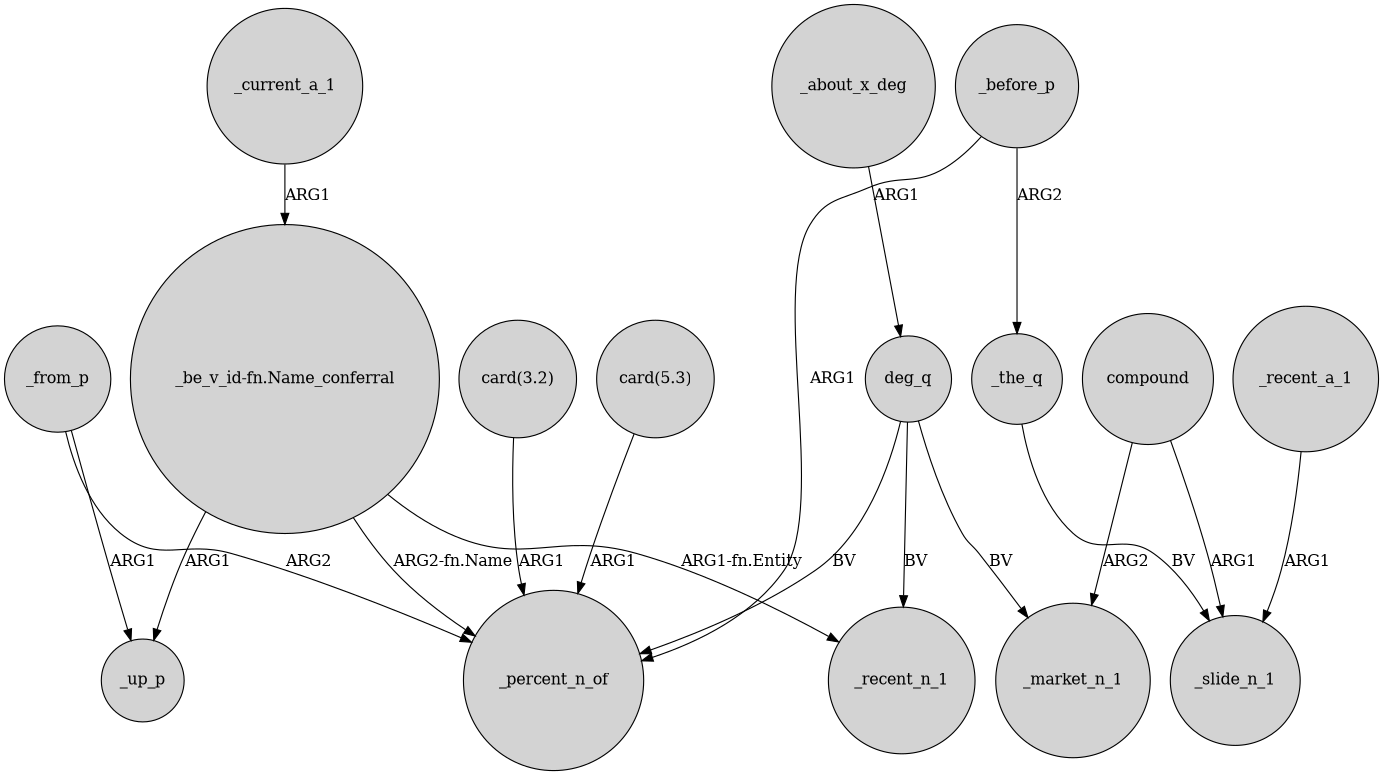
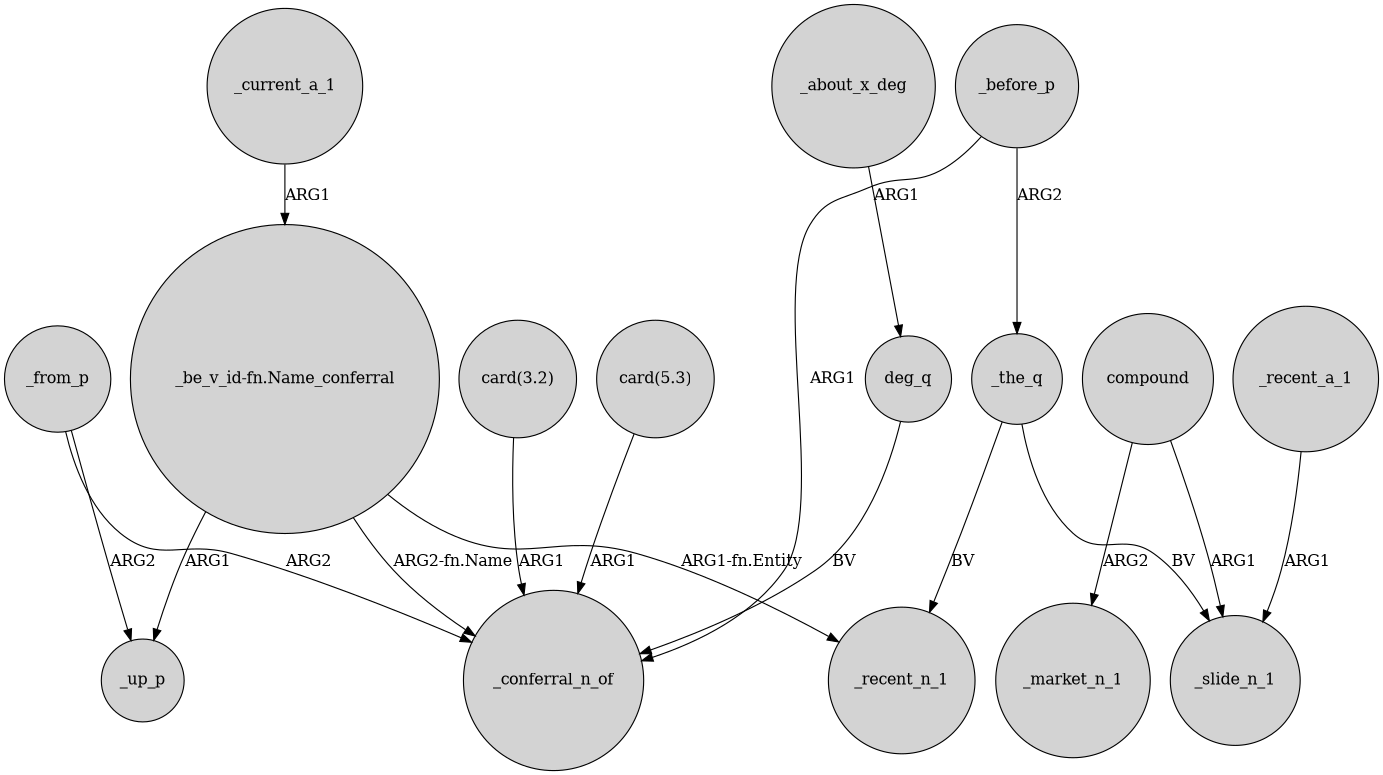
(906, 509) -> (969, 512)
(956, 522) -> none
(133, 562) -> (133, 562)
(554, 680) -> (554, 680)
